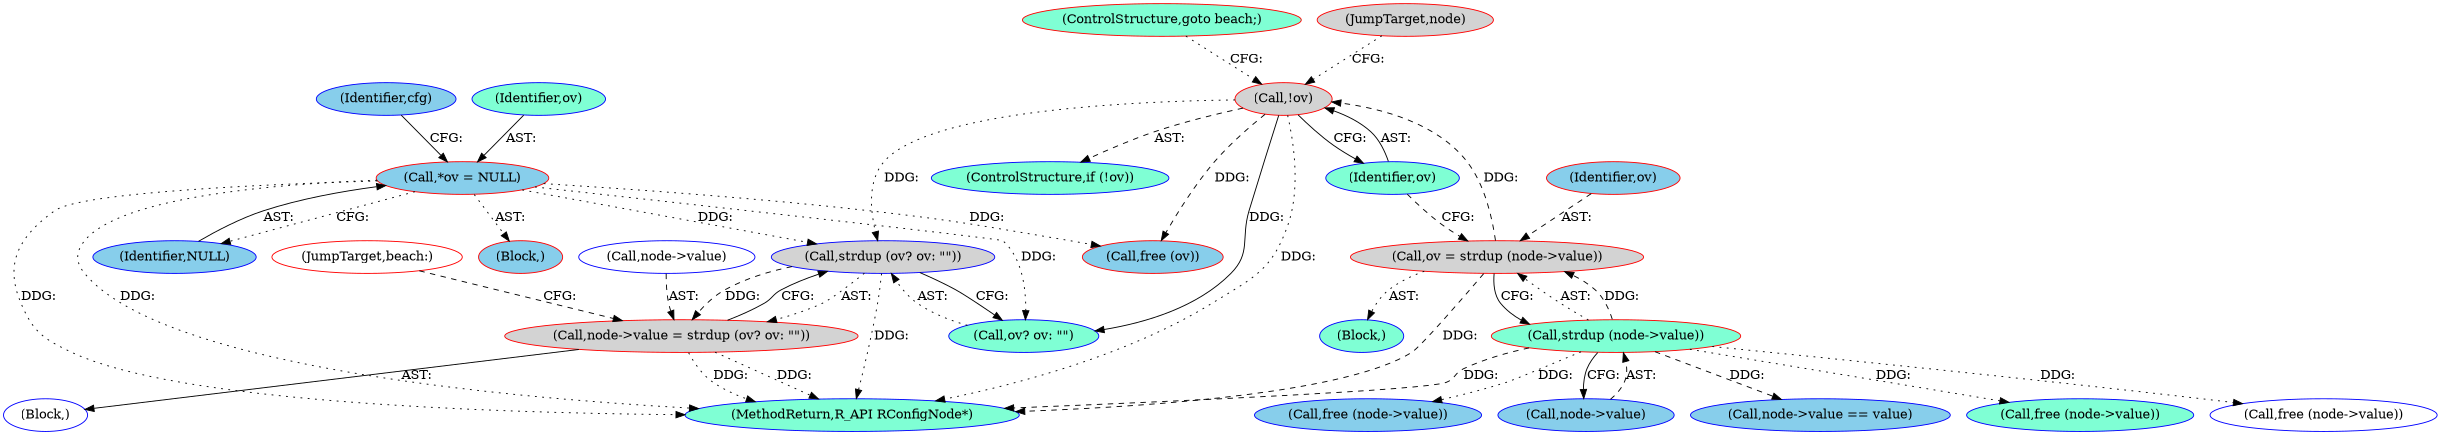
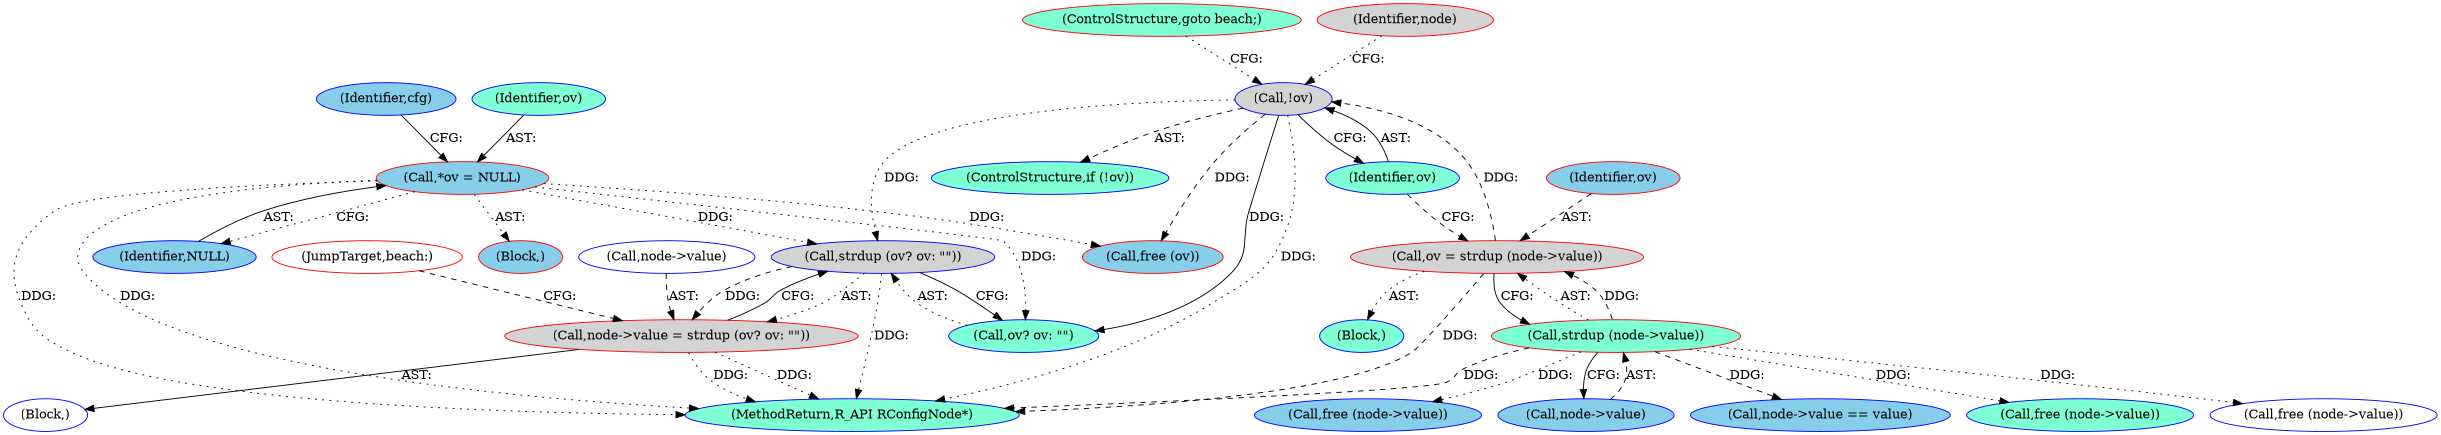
(1405, 20) -> (1405, 20)
(1284, 99) -> (1284, 99)
